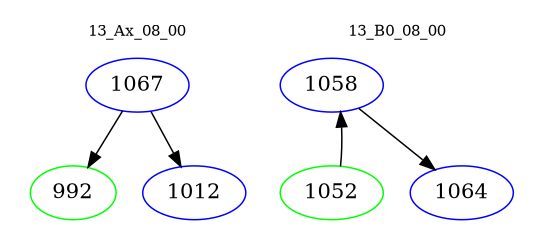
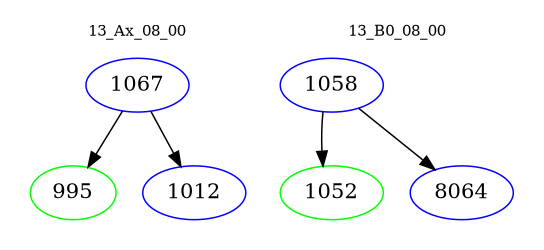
(342, 147) -> (322, 131)
(73, 193) -> (73, 193)
(462, 193) -> (462, 193)
